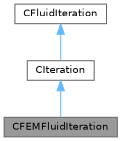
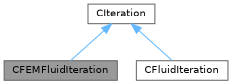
(61, 47) -> (156, 46)
